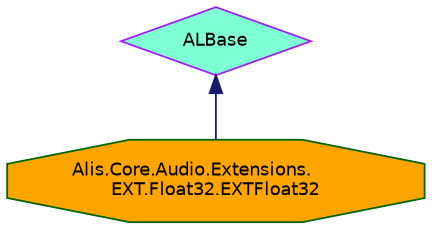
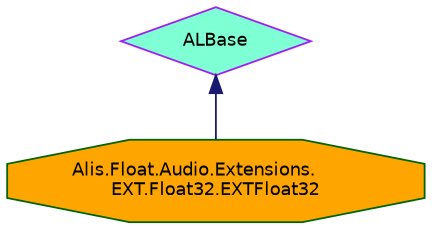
(216, 181) -> (216, 181)
